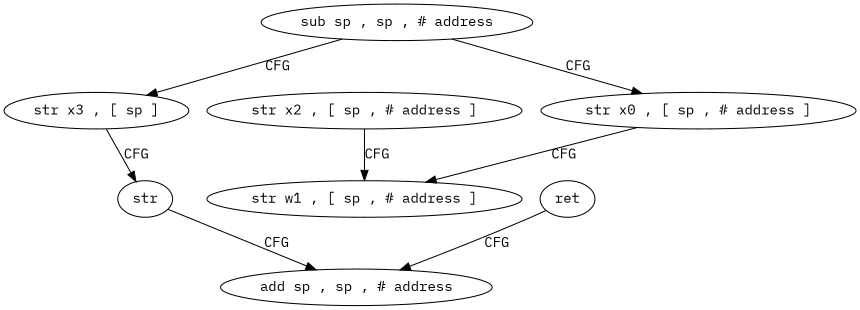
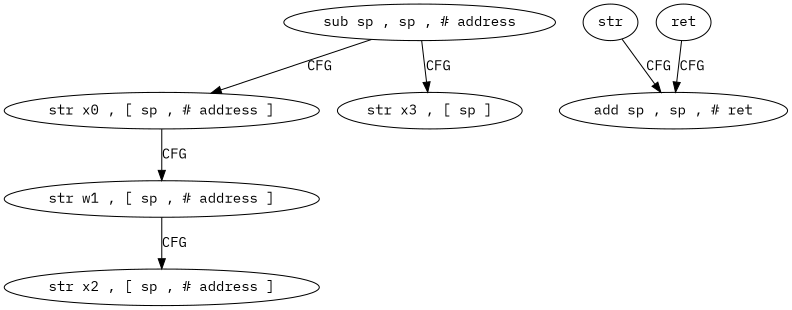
(364, 150) -> (162, 238)
(119, 151) -> none
(356, 287) -> (673, 111)
